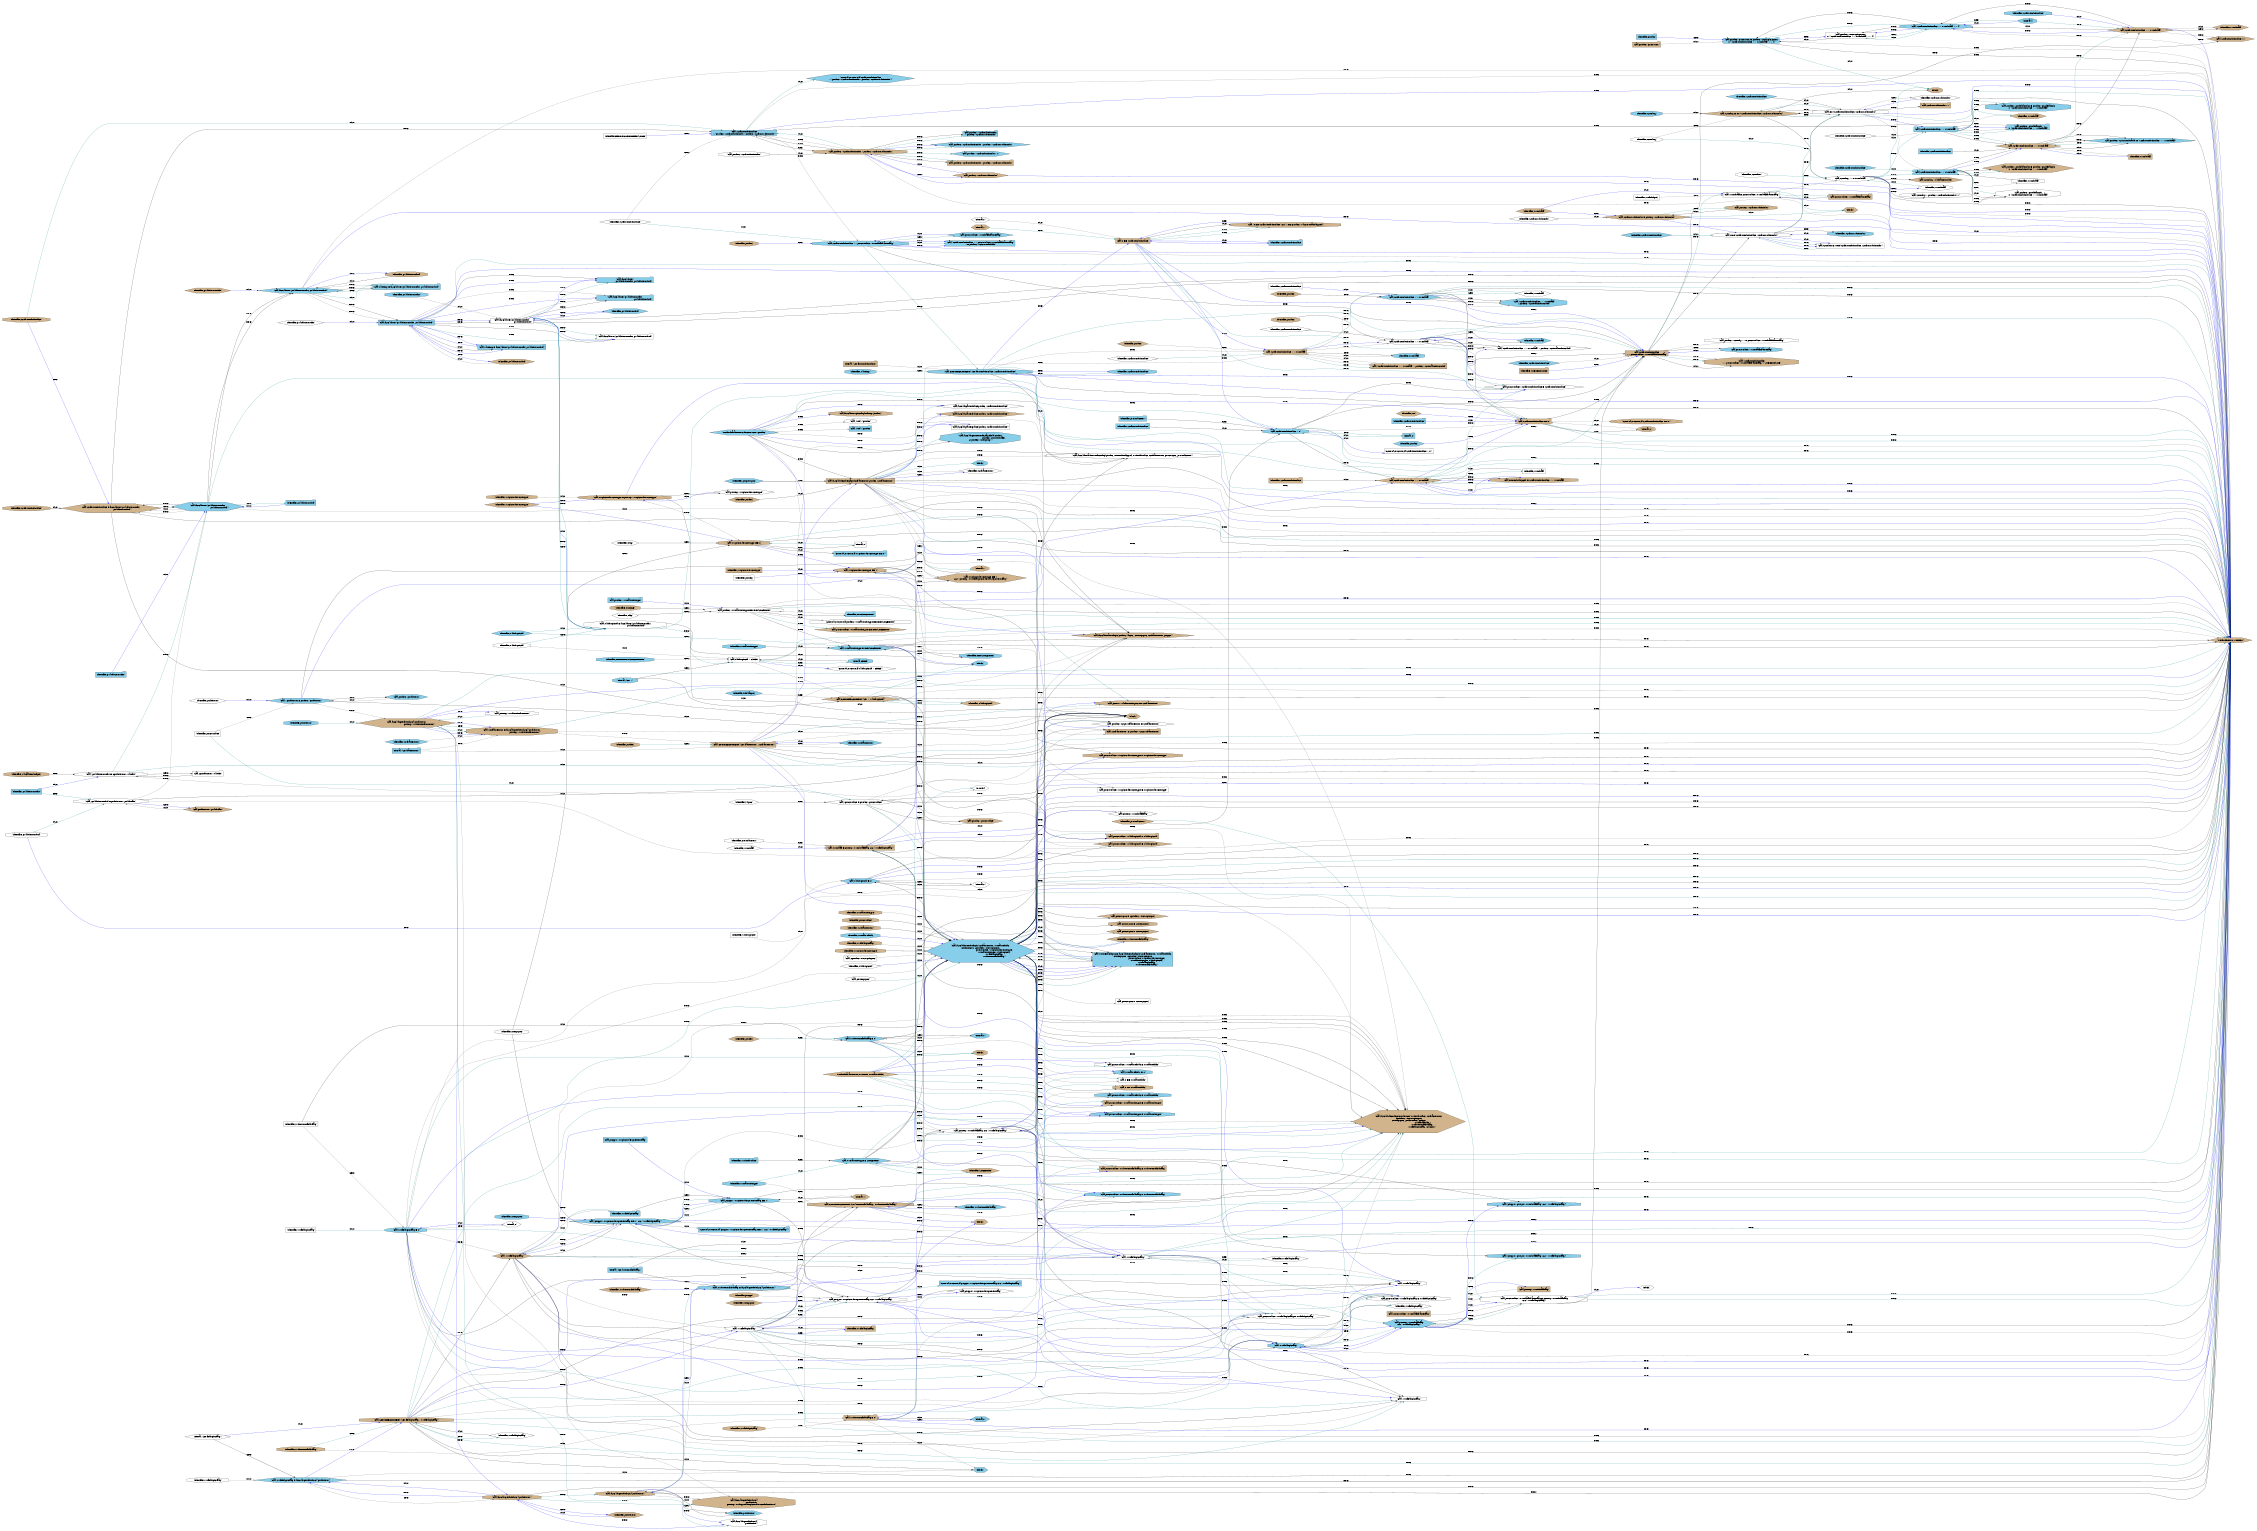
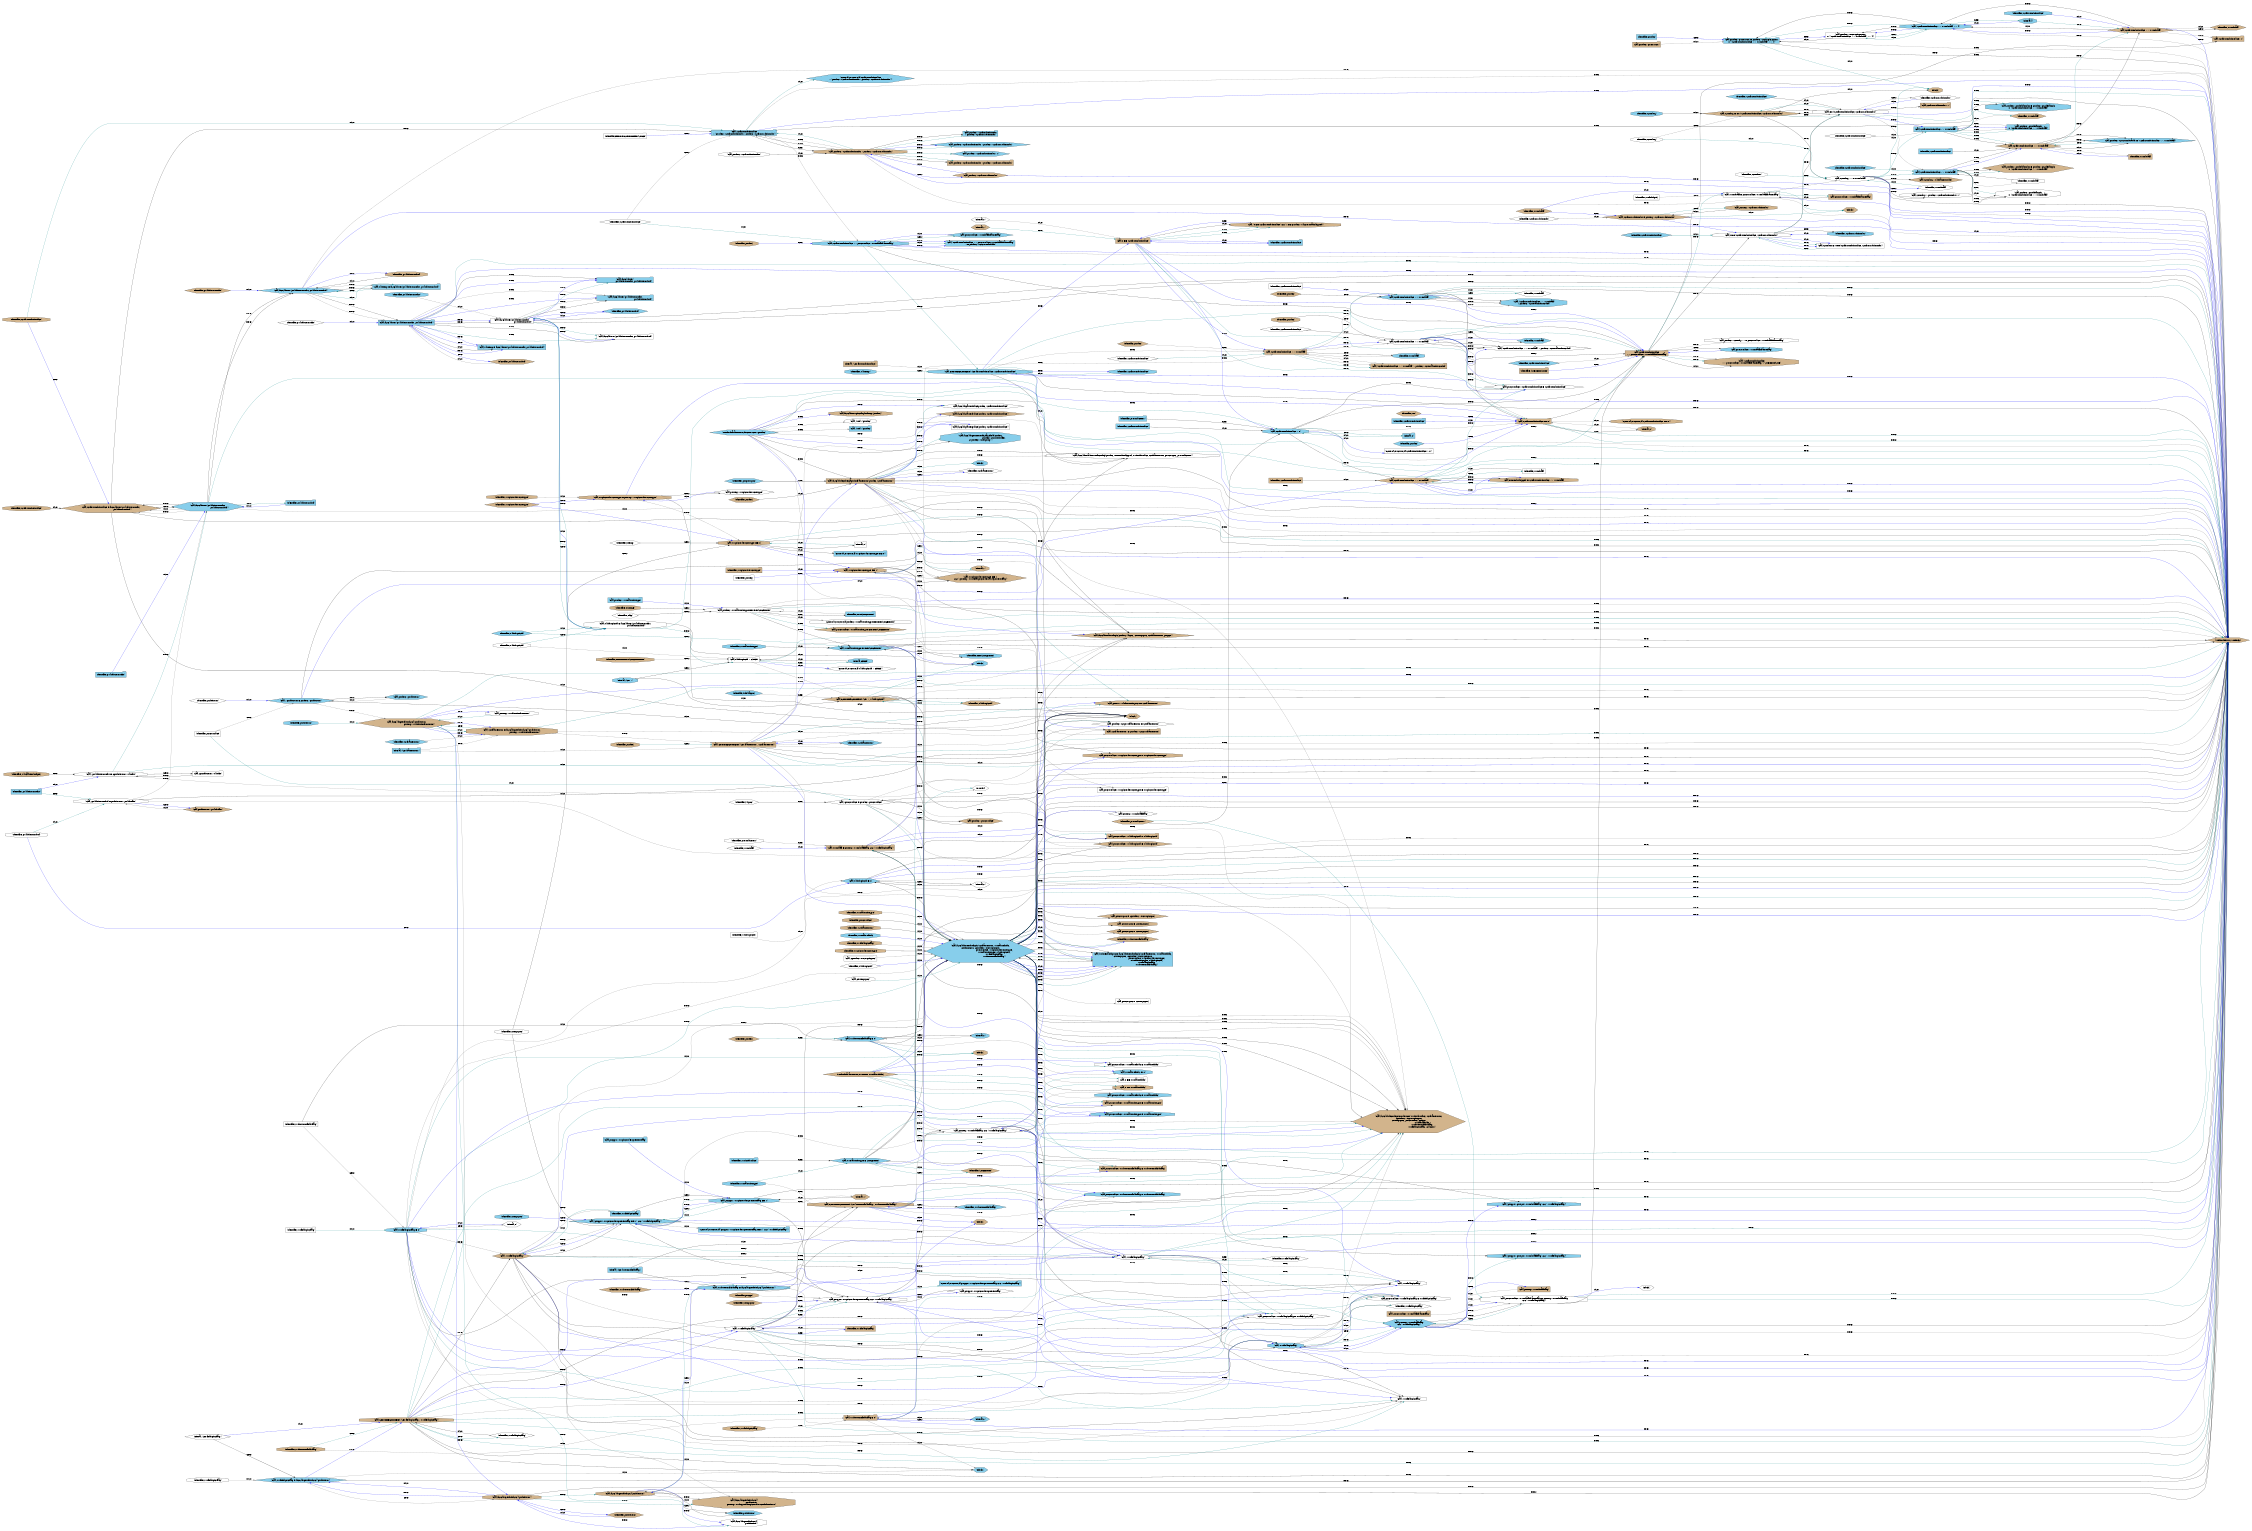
(2231, 39) -> (2228, 39)
(625, 543) -> (625, 543)
(625, 660) -> (625, 660)
